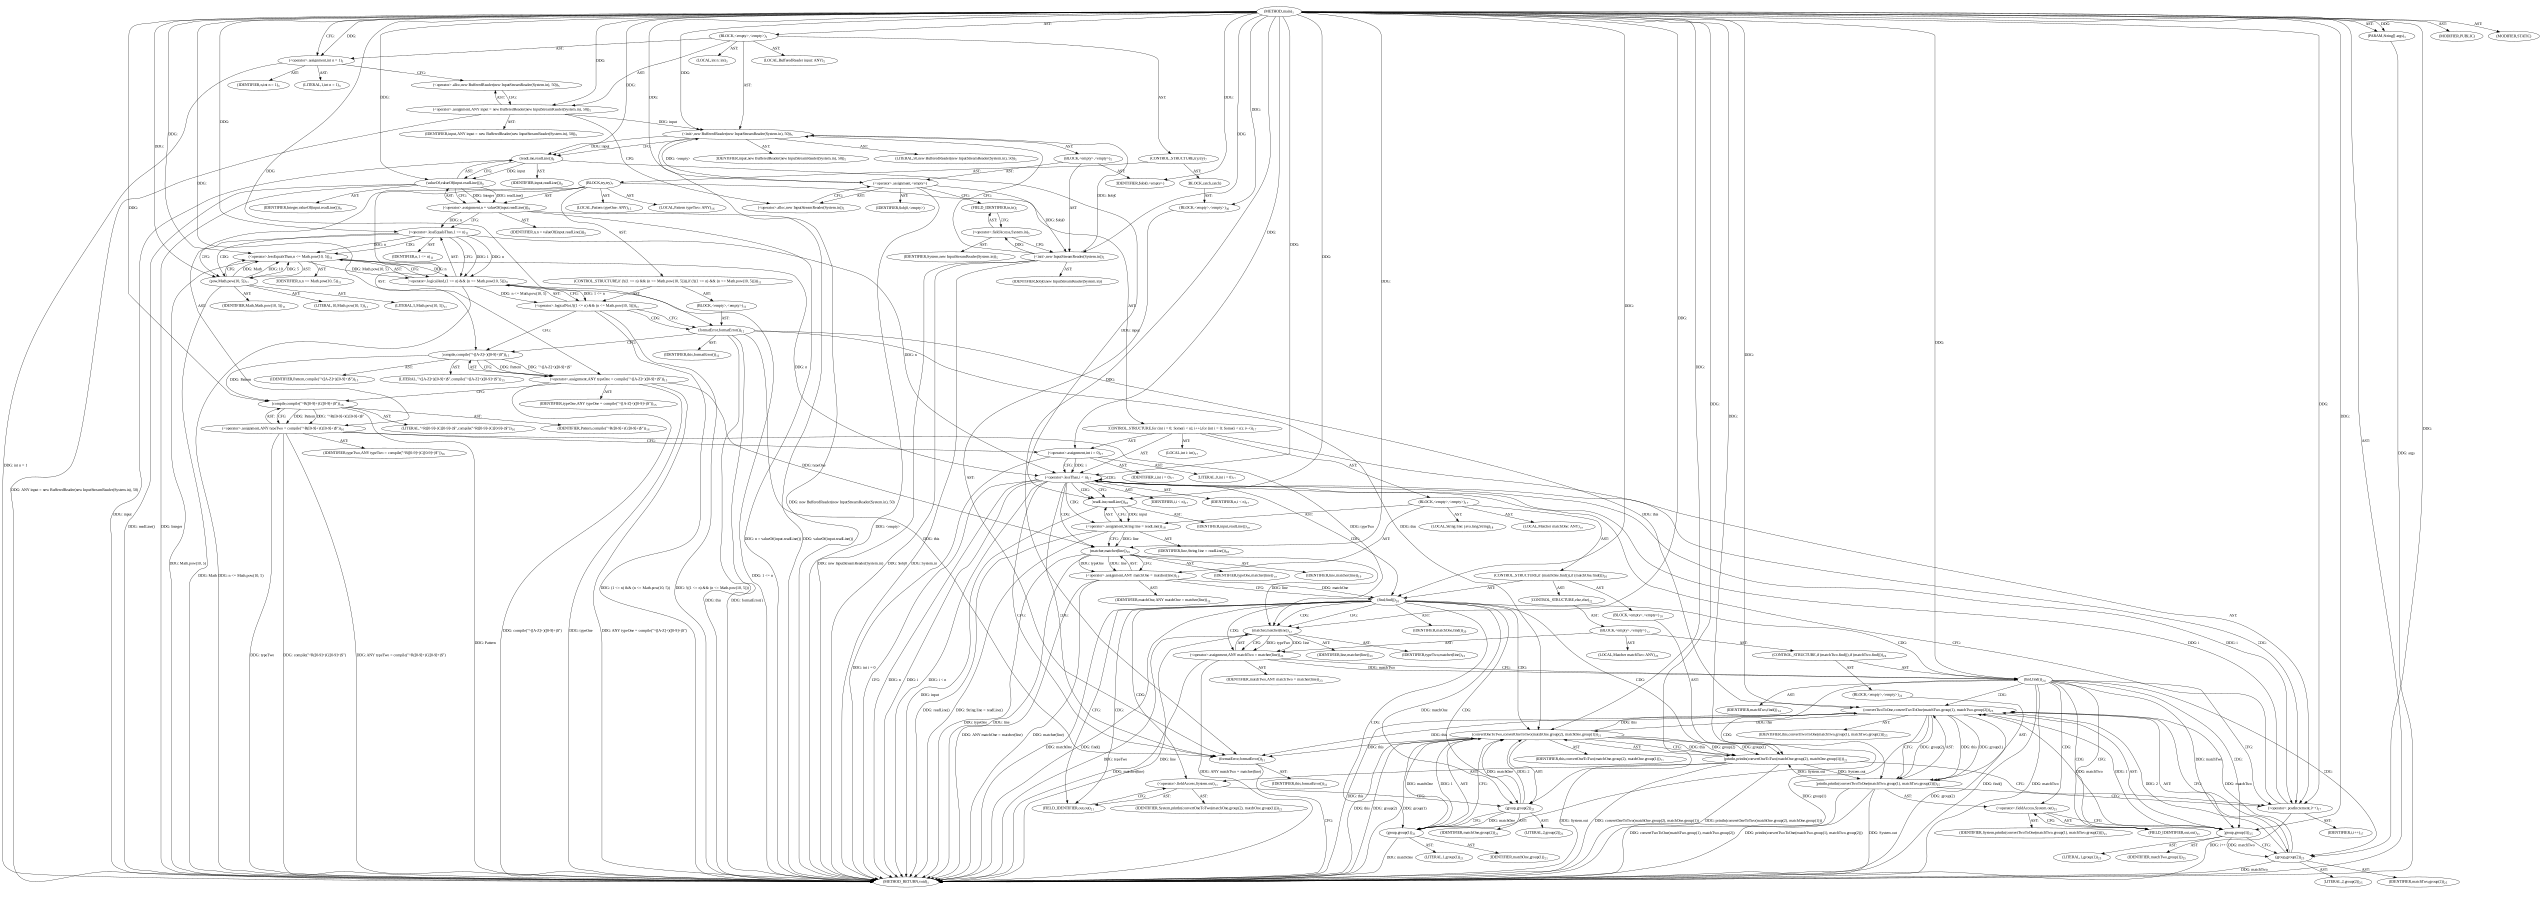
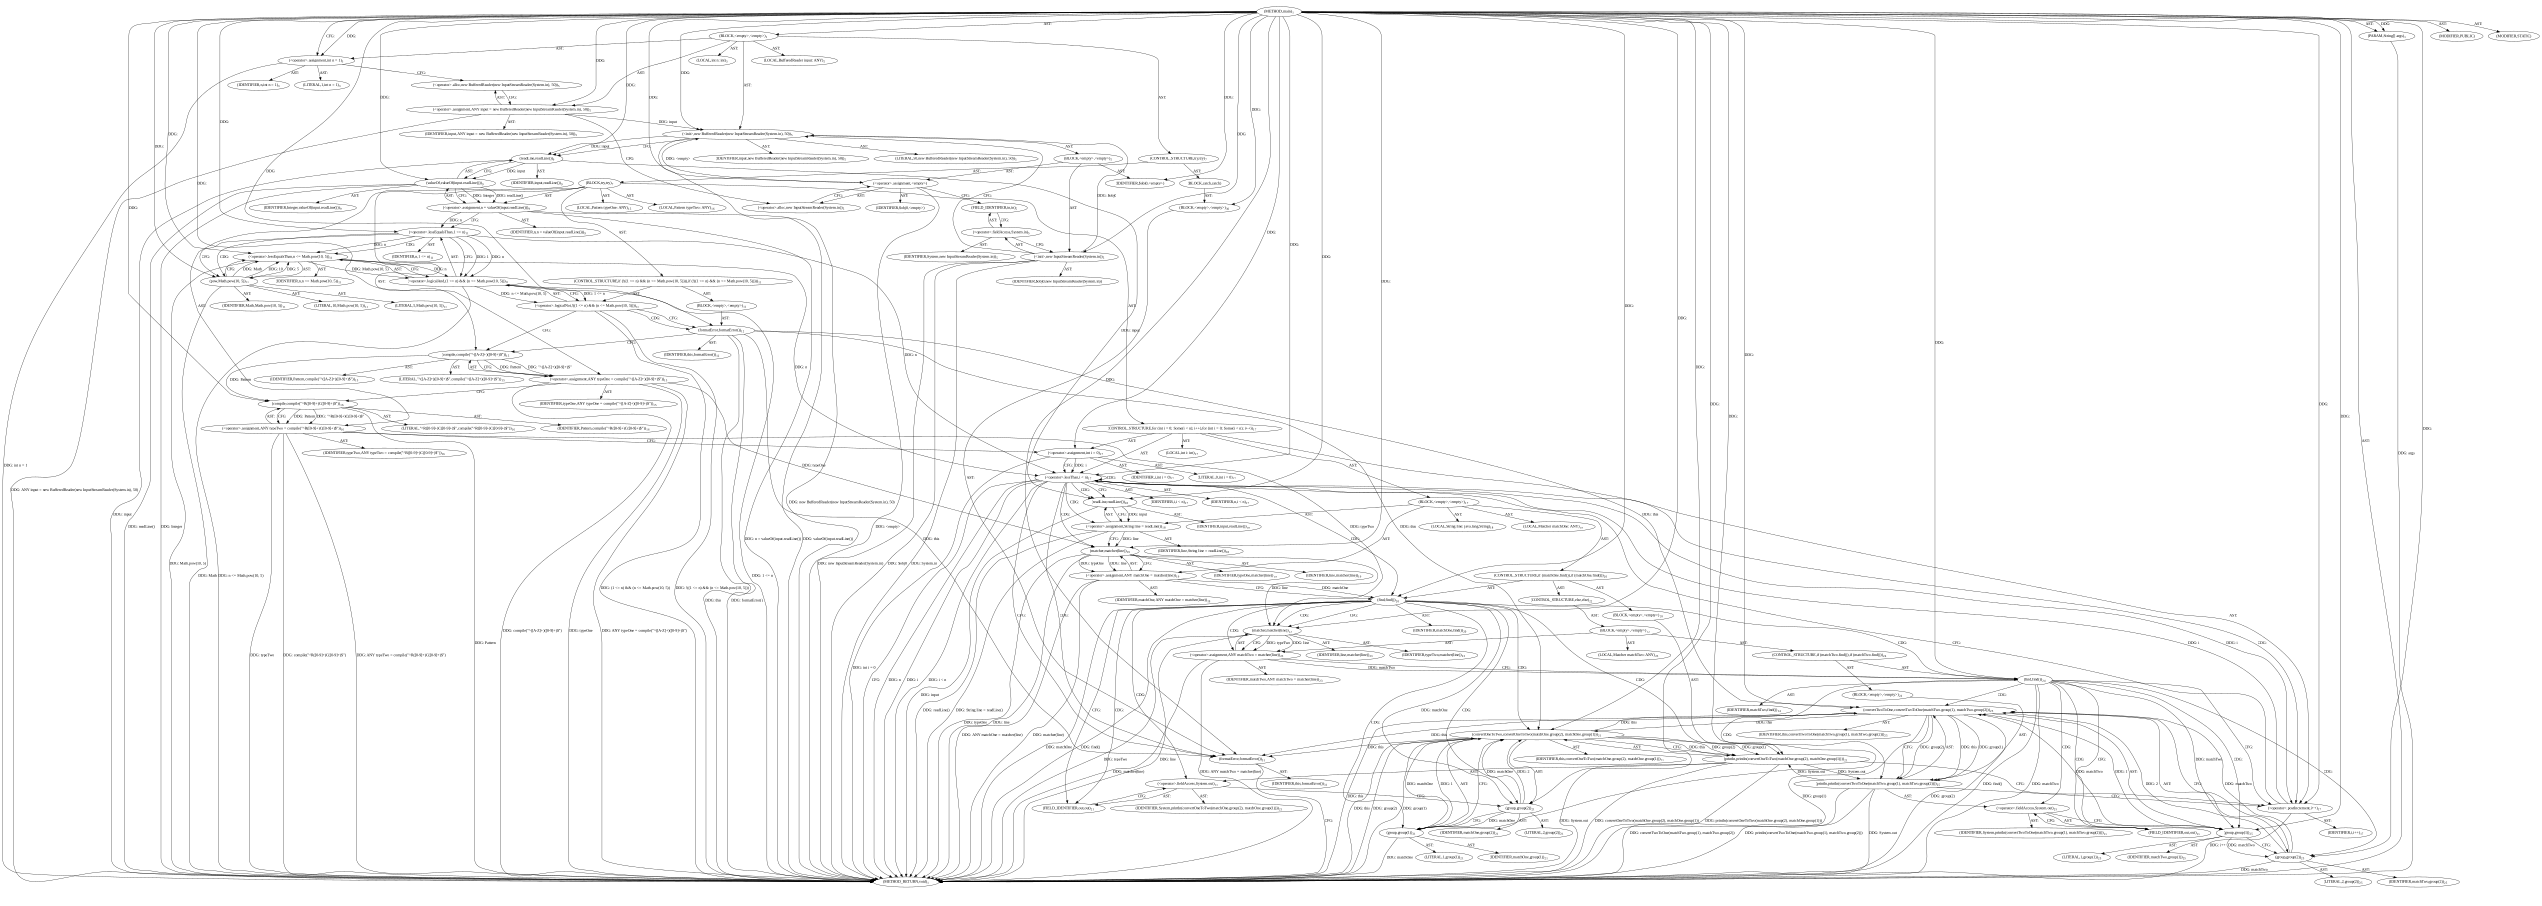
(1011, 196) -> none
(1020, 245) -> (1020, 245)
